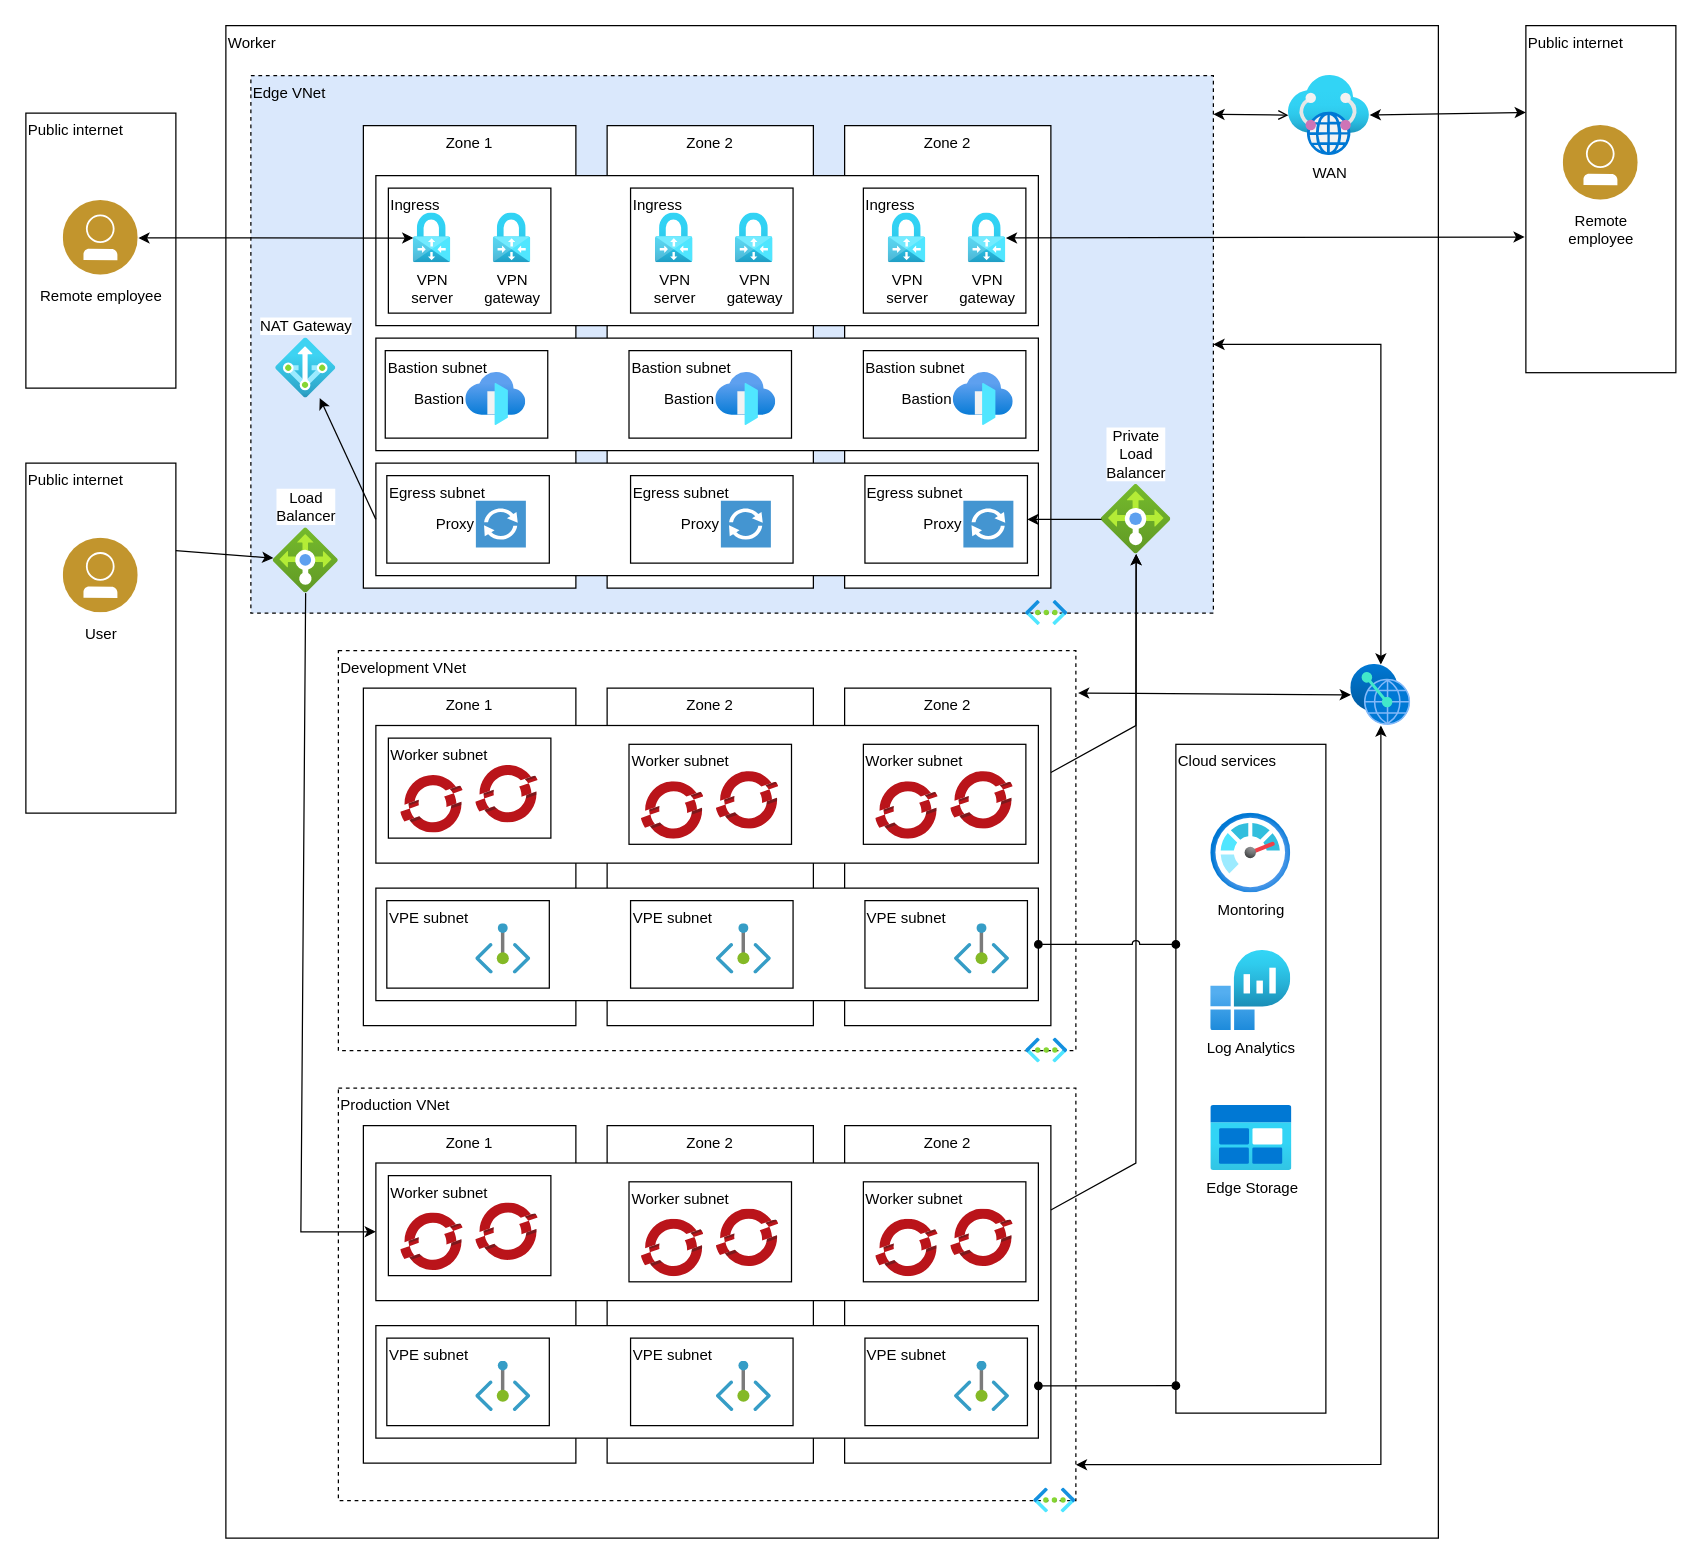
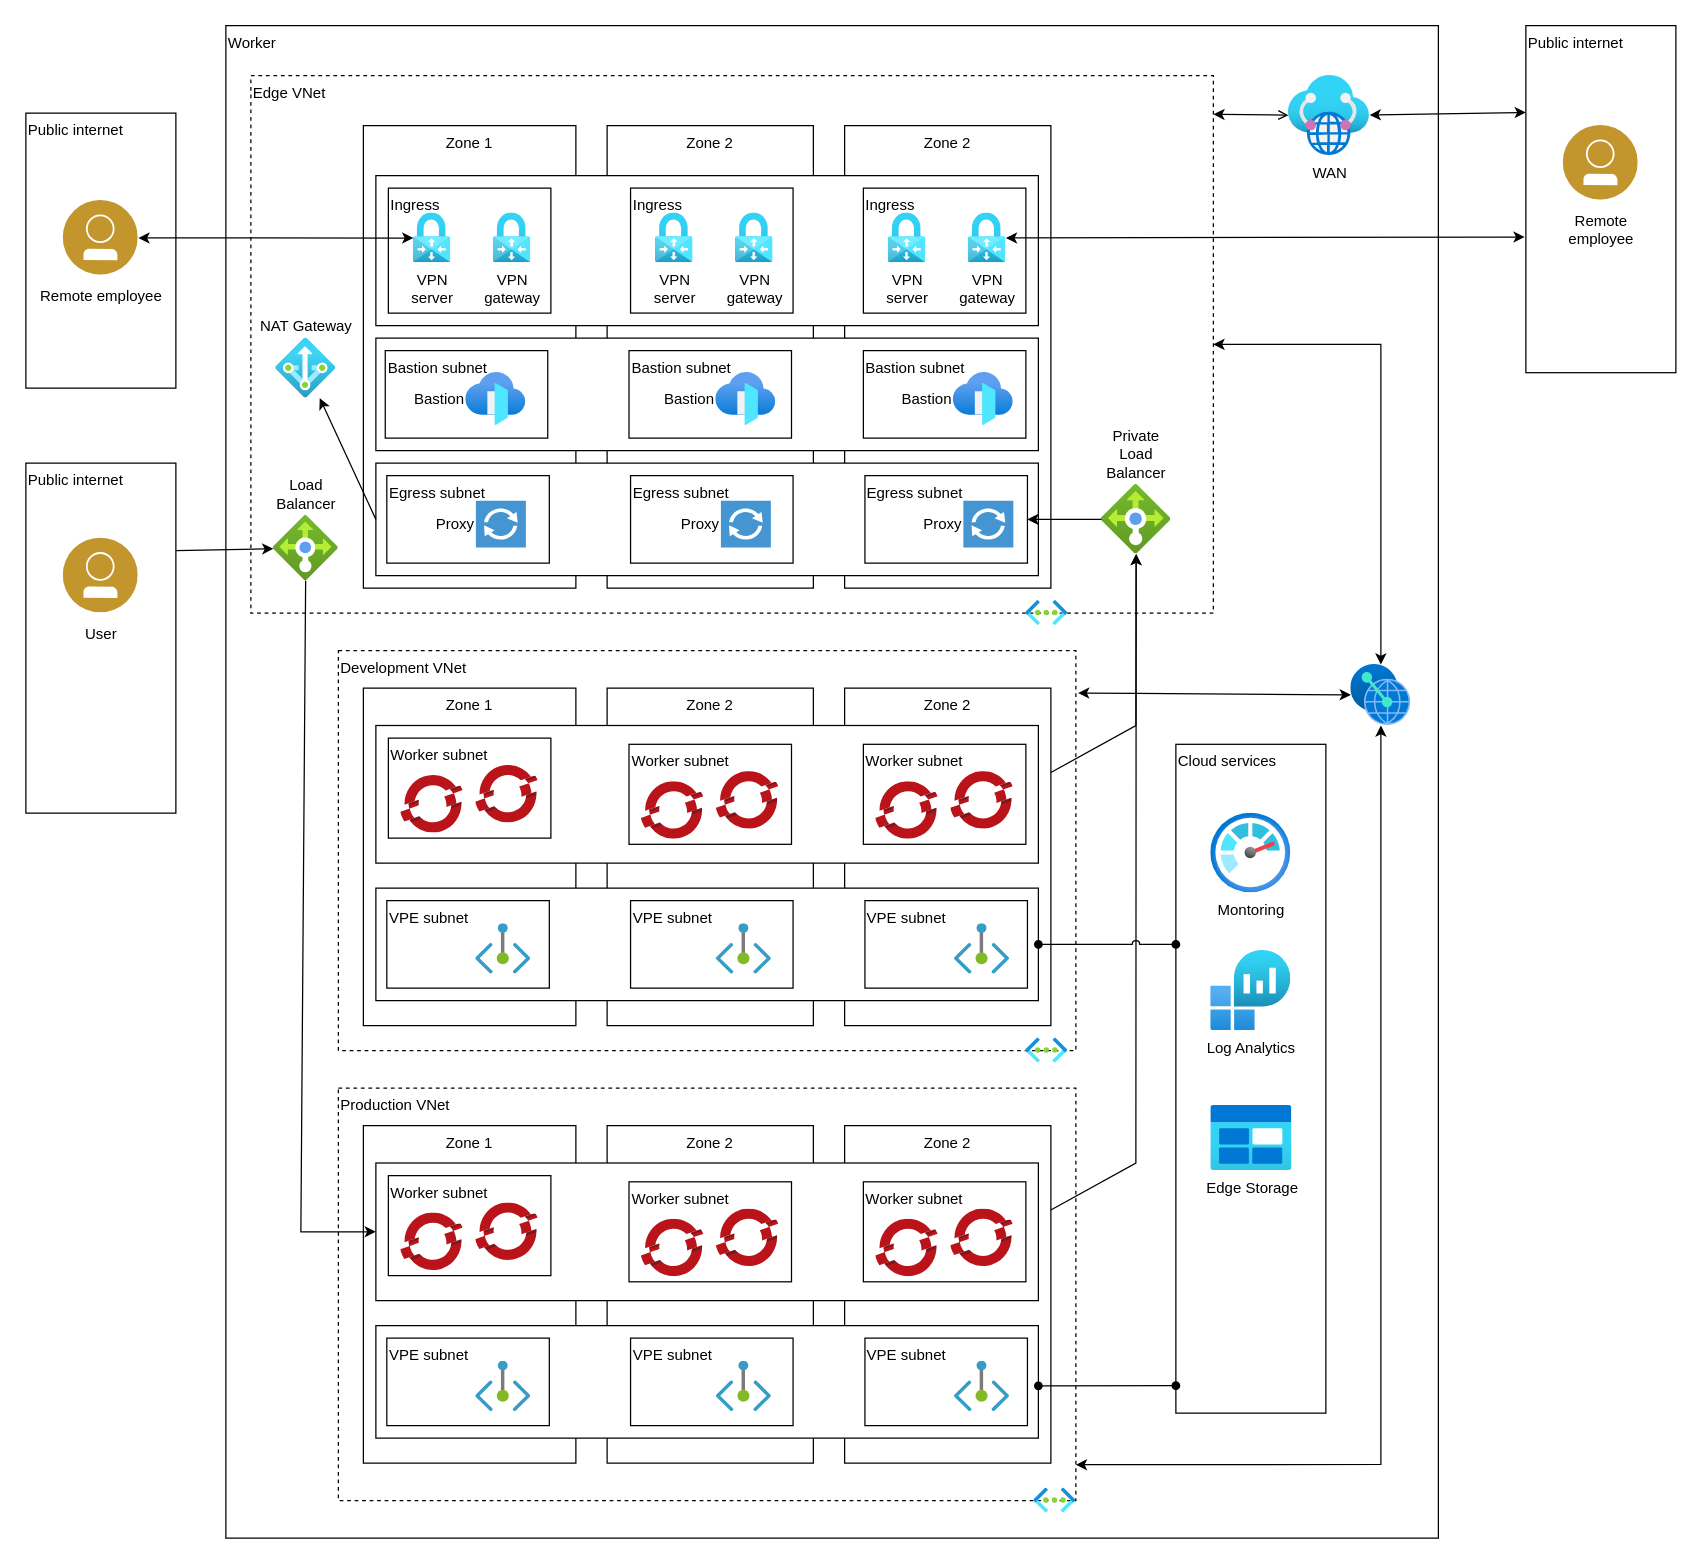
(289, 93) -> (289, 93)
(306, 561) -> (306, 548)
